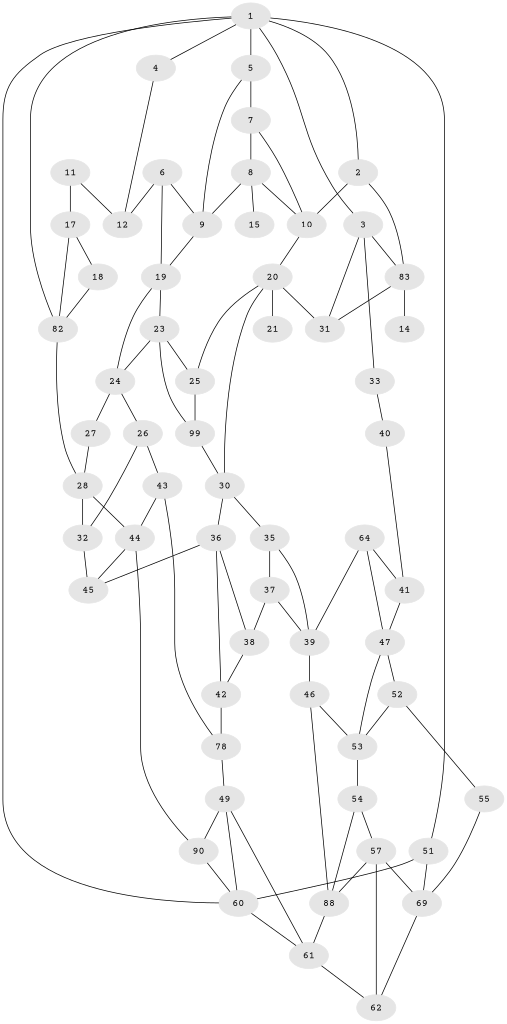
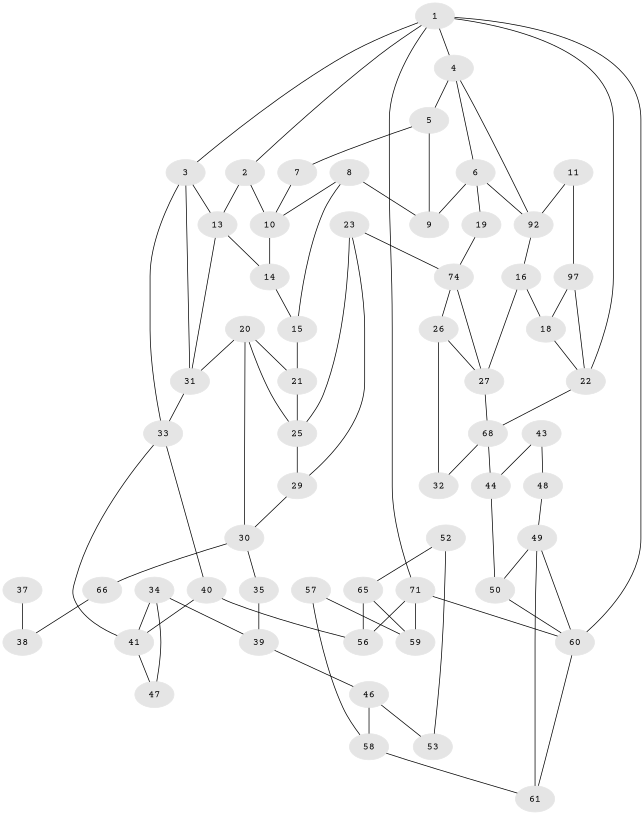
(251, 42) -> (442, 94)
none -> (465, 120)
(251, 147) -> none
(70, 225) -> (573, 277)
(123, 225) -> (534, 225)
(182, 251) -> none
(290, 251) -> (270, 251)
(405, 277) -> (218, 225)
none -> (521, 277)
(160, 303) -> none
none -> (283, 303)
(58, 329) -> (586, 381)
none -> (297, 355)
(115, 381) -> (454, 277)
none -> (177, 407)
none -> (297, 408)
(195, 434) -> (297, 486)
(153, 460) -> (461, 355)
(83, 486) -> (488, 434)
(216, 538) -> (102, 590)
(365, 538) -> (154, 590)
none -> (89, 543)
(270, 564) -> none
(88, 590) -> none
(290, 616) -> none
none -> (363, 642)
(391, 668) -> none
(368, 694) -> none
(221, 695) -> none
(221, 747) -> (543, 486)
(357, 799) -> none
(484, 799) -> (363, 590)
(199, 851) -> (495, 590)
(428, 851) -> (415, 590)
(329, 903) -> (369, 747)
(422, 903) -> (415, 642)
(376, 1008) -> none
